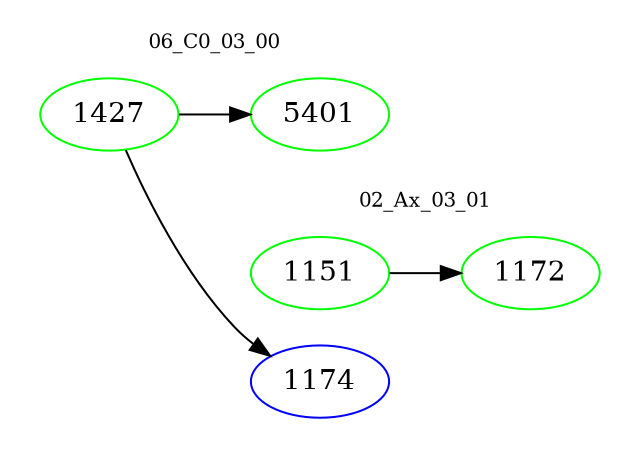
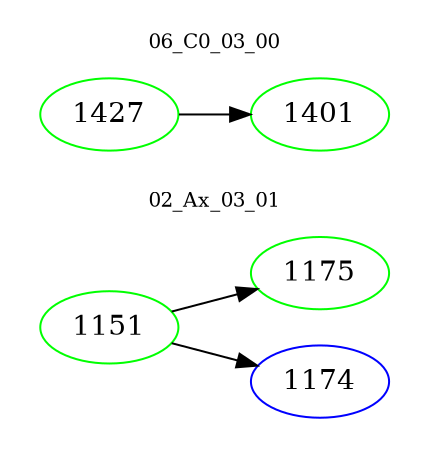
(320, 114) -> (320, 114)
(180, 254) -> (205, 352)
(531, 273) -> (320, 273)
